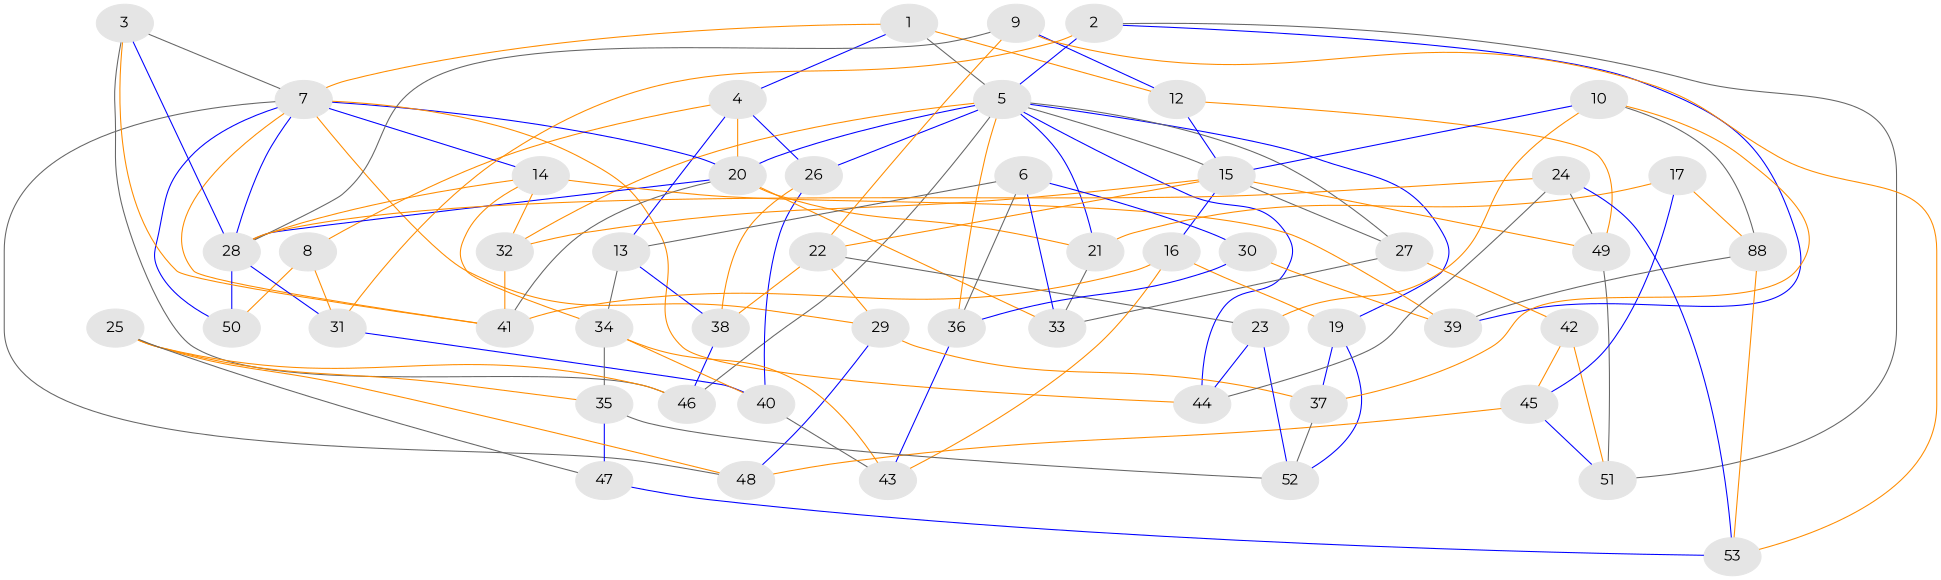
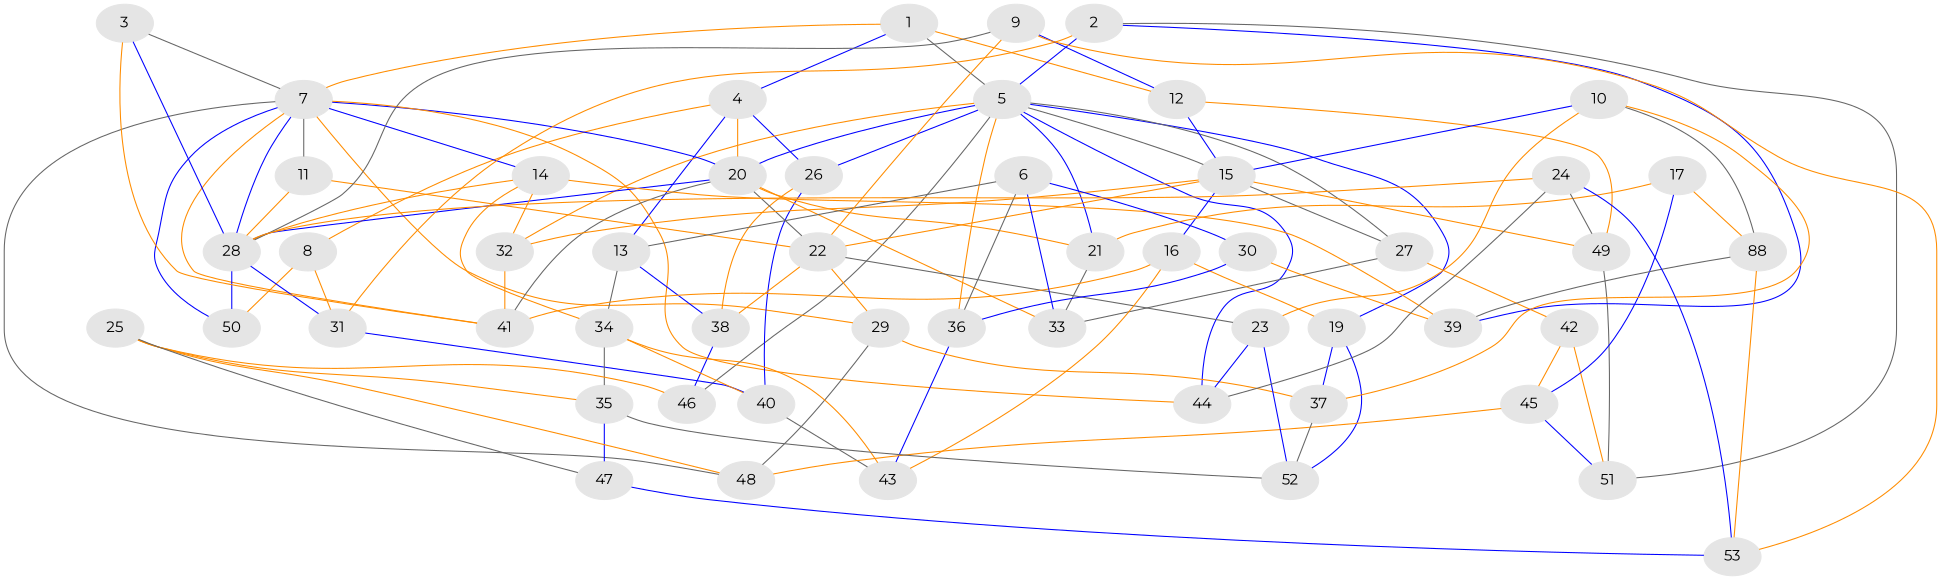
none -> (304, 176)
none -> (778, 214)
(190, 344) -> none
(818, 408) -> (818, 408)
